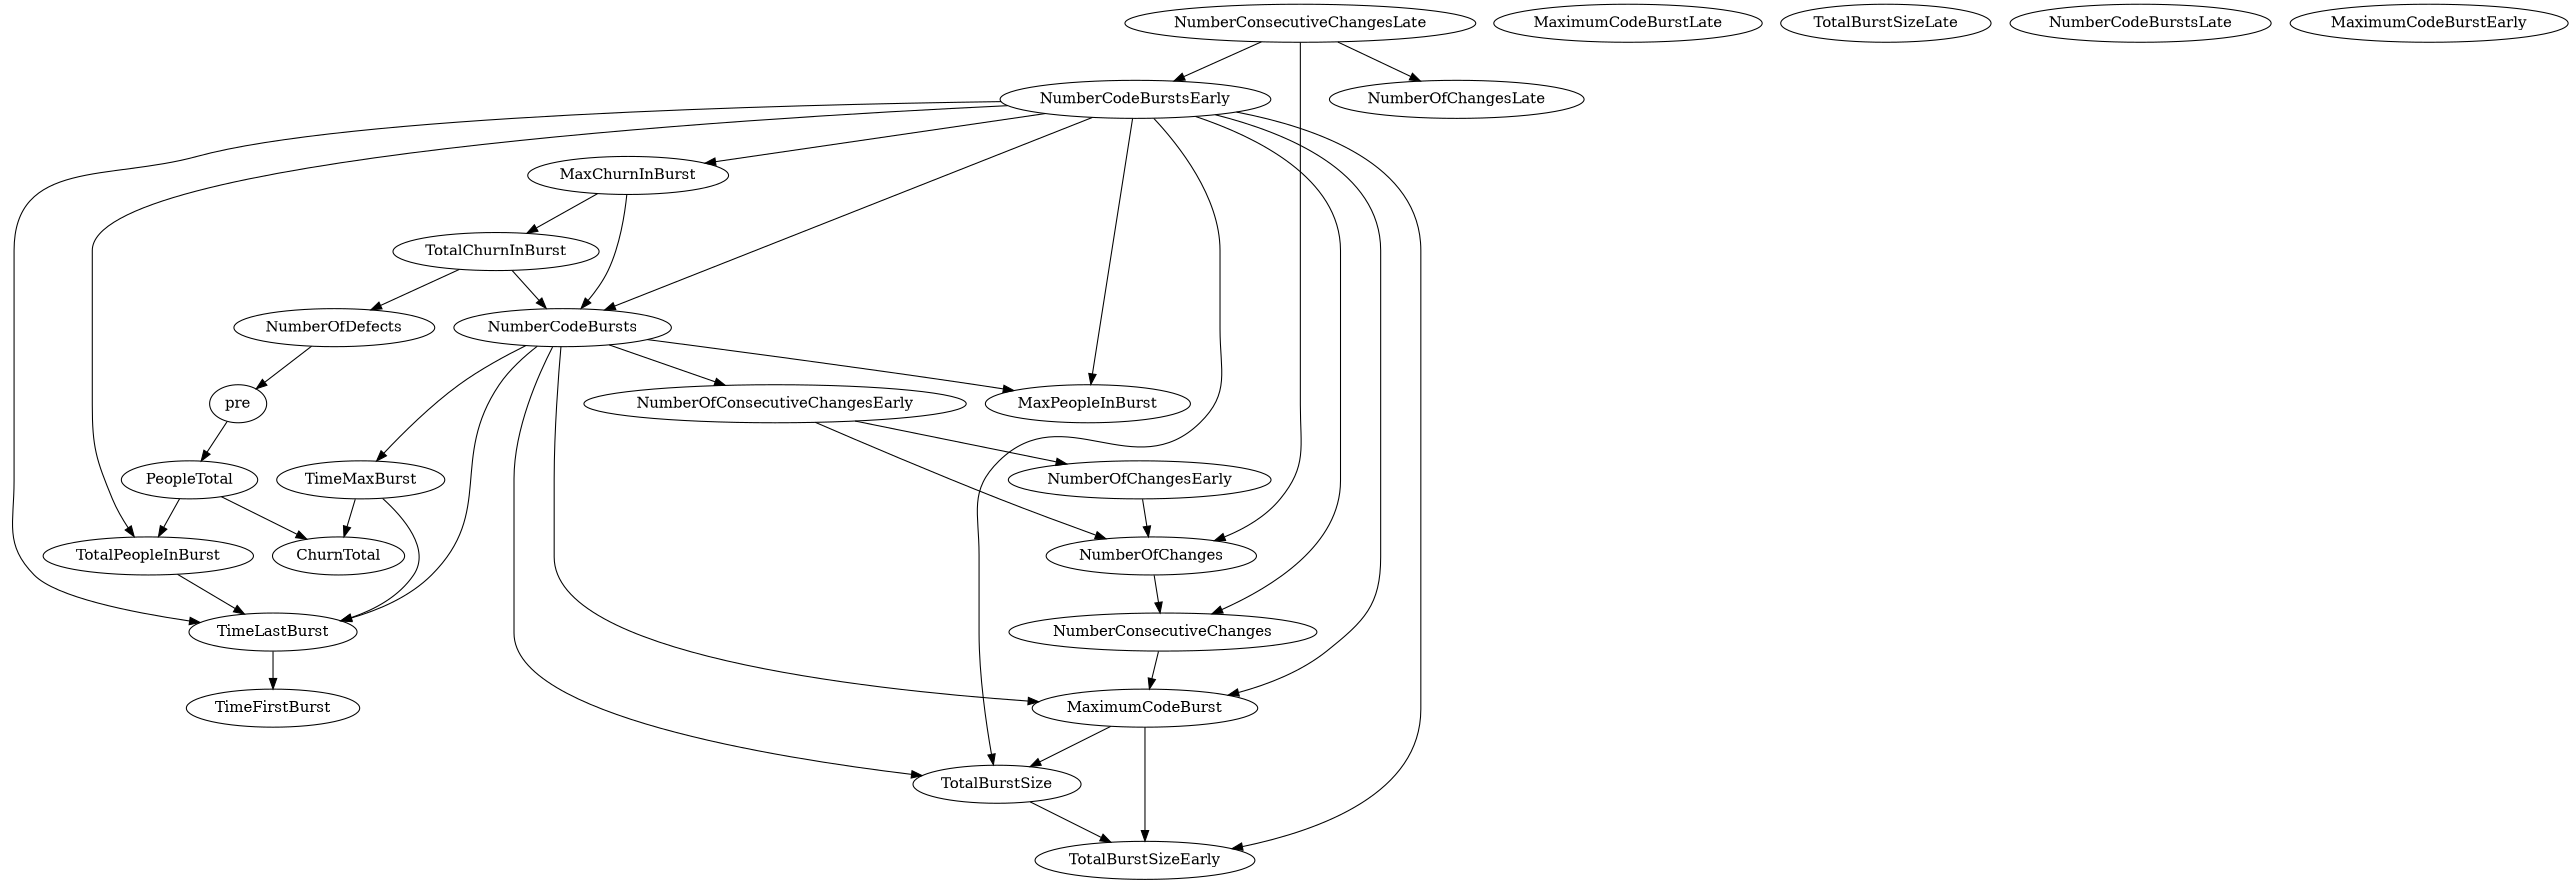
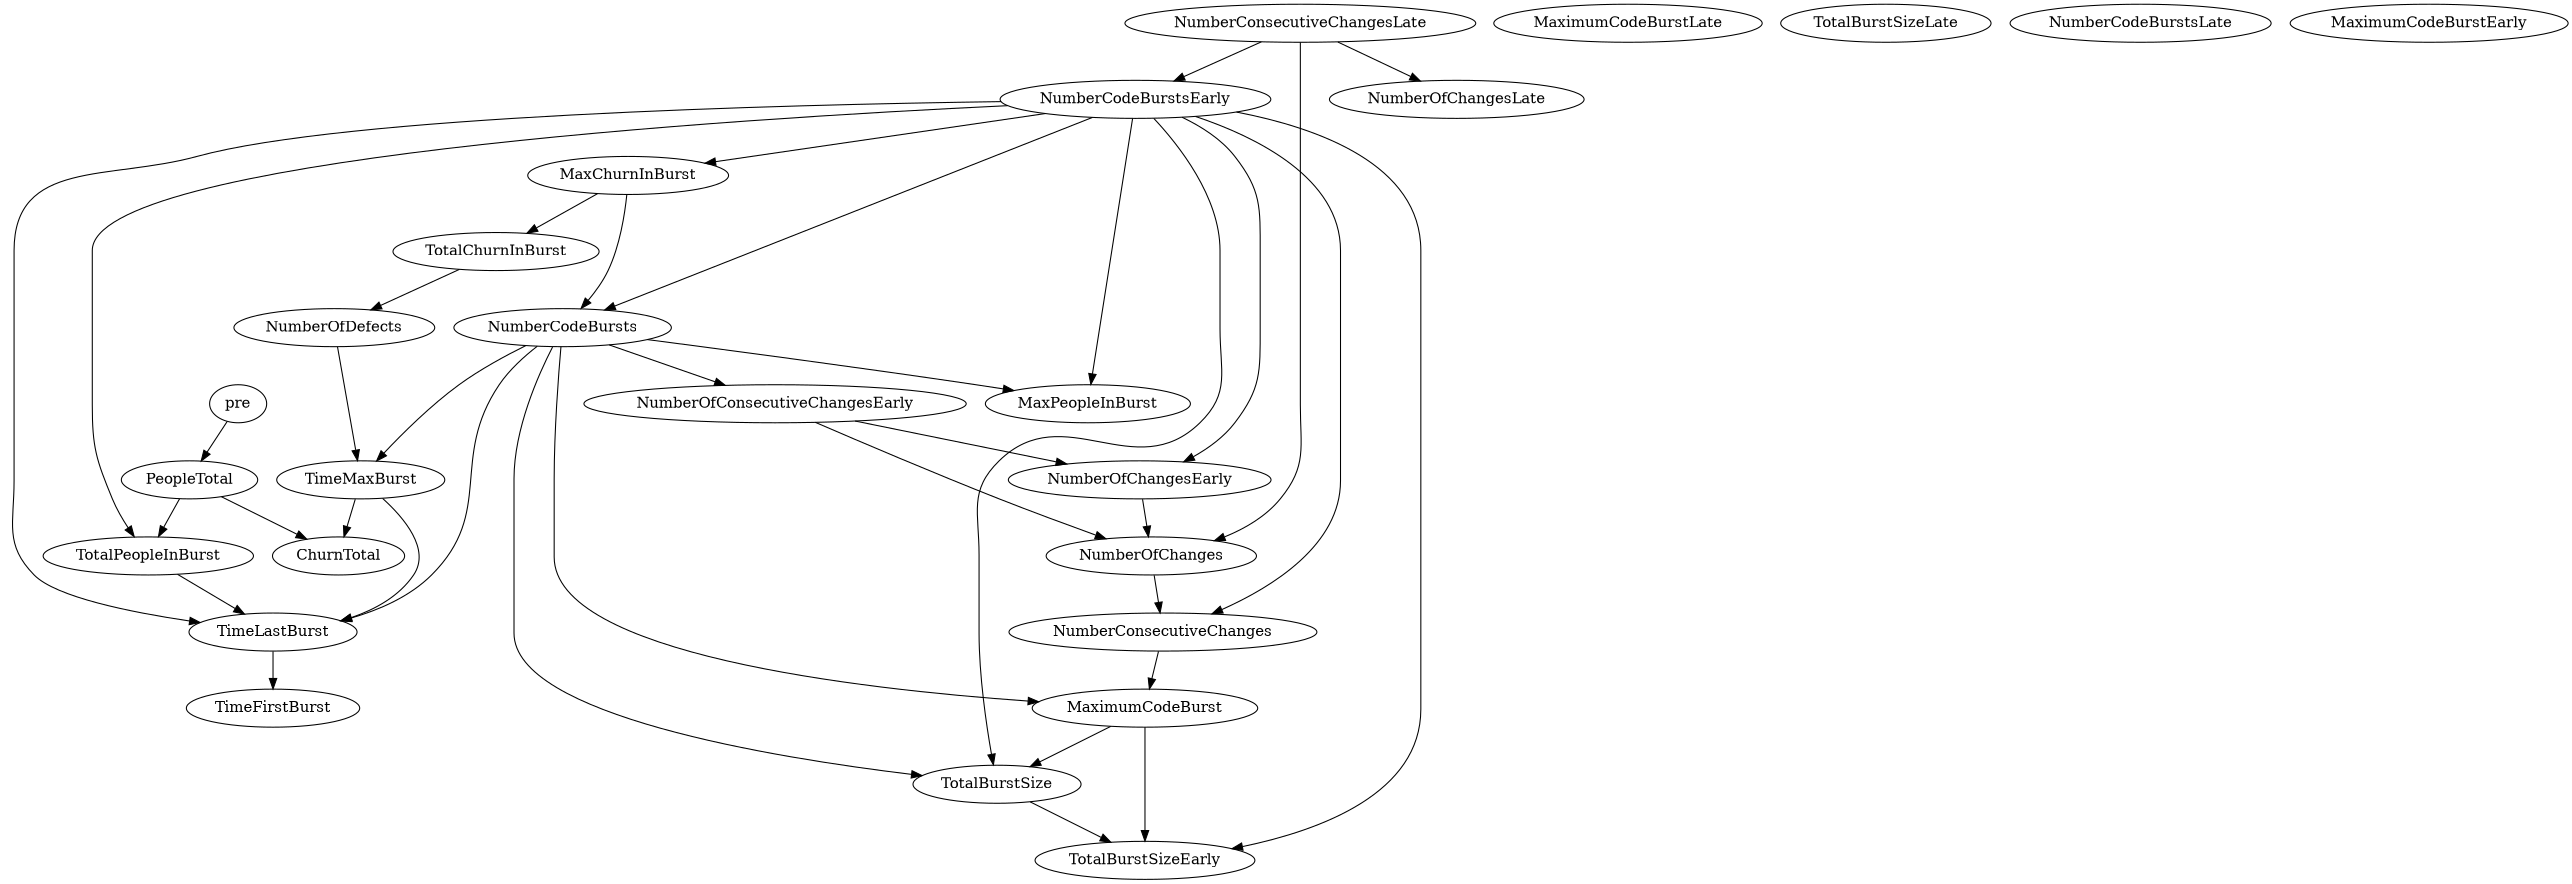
(526, 285) -> none
(288, 364) -> (347, 398)
(1381, 395) -> (1260, 283)
